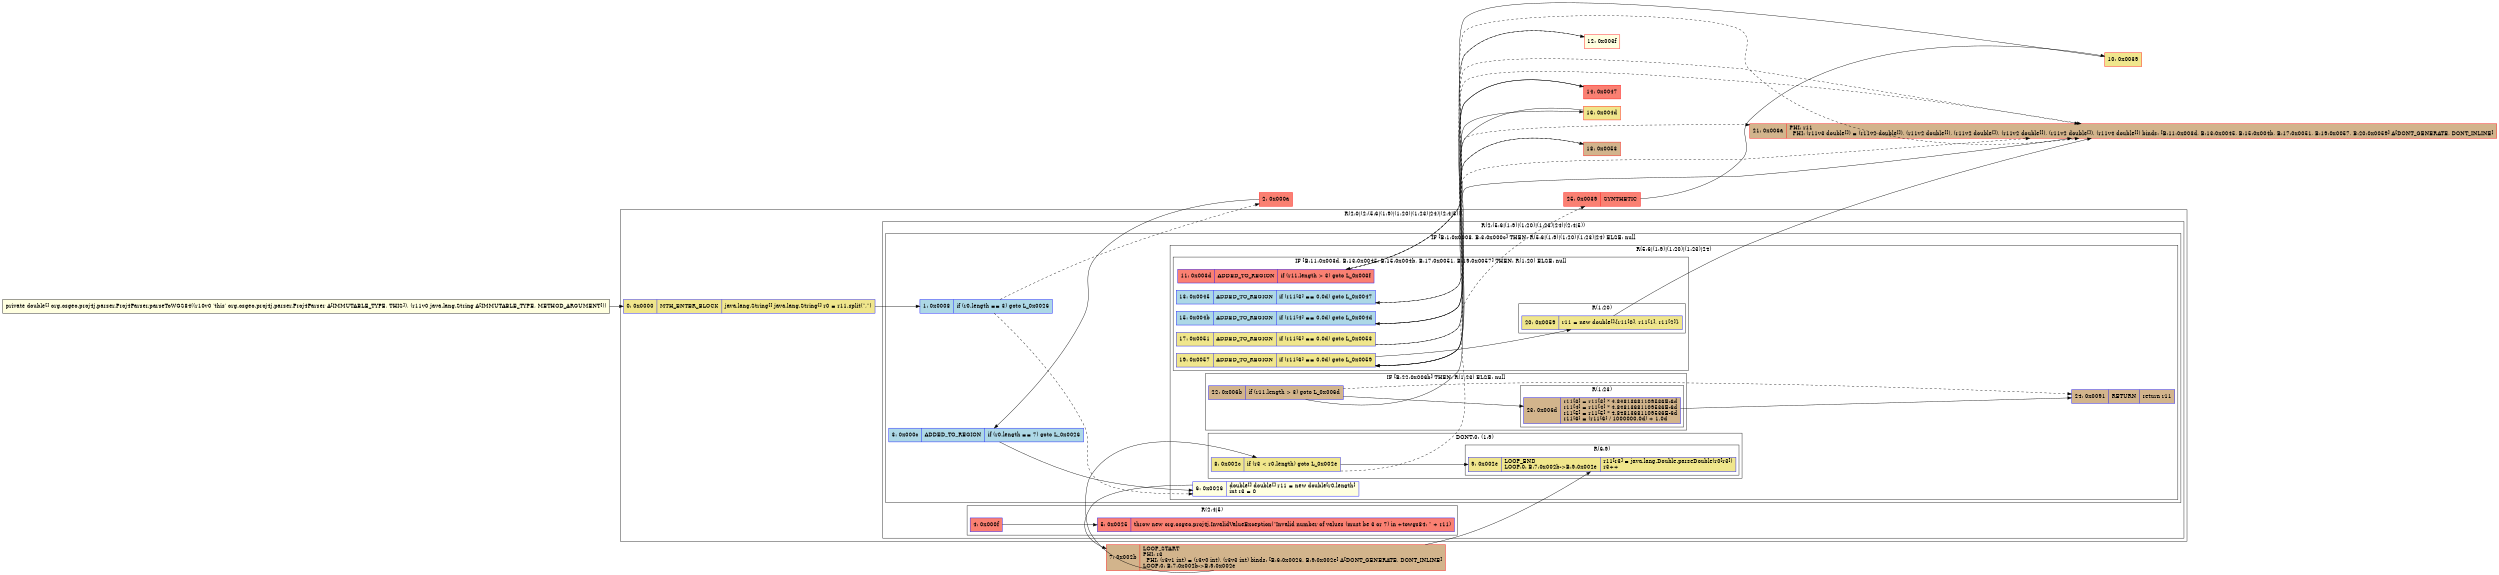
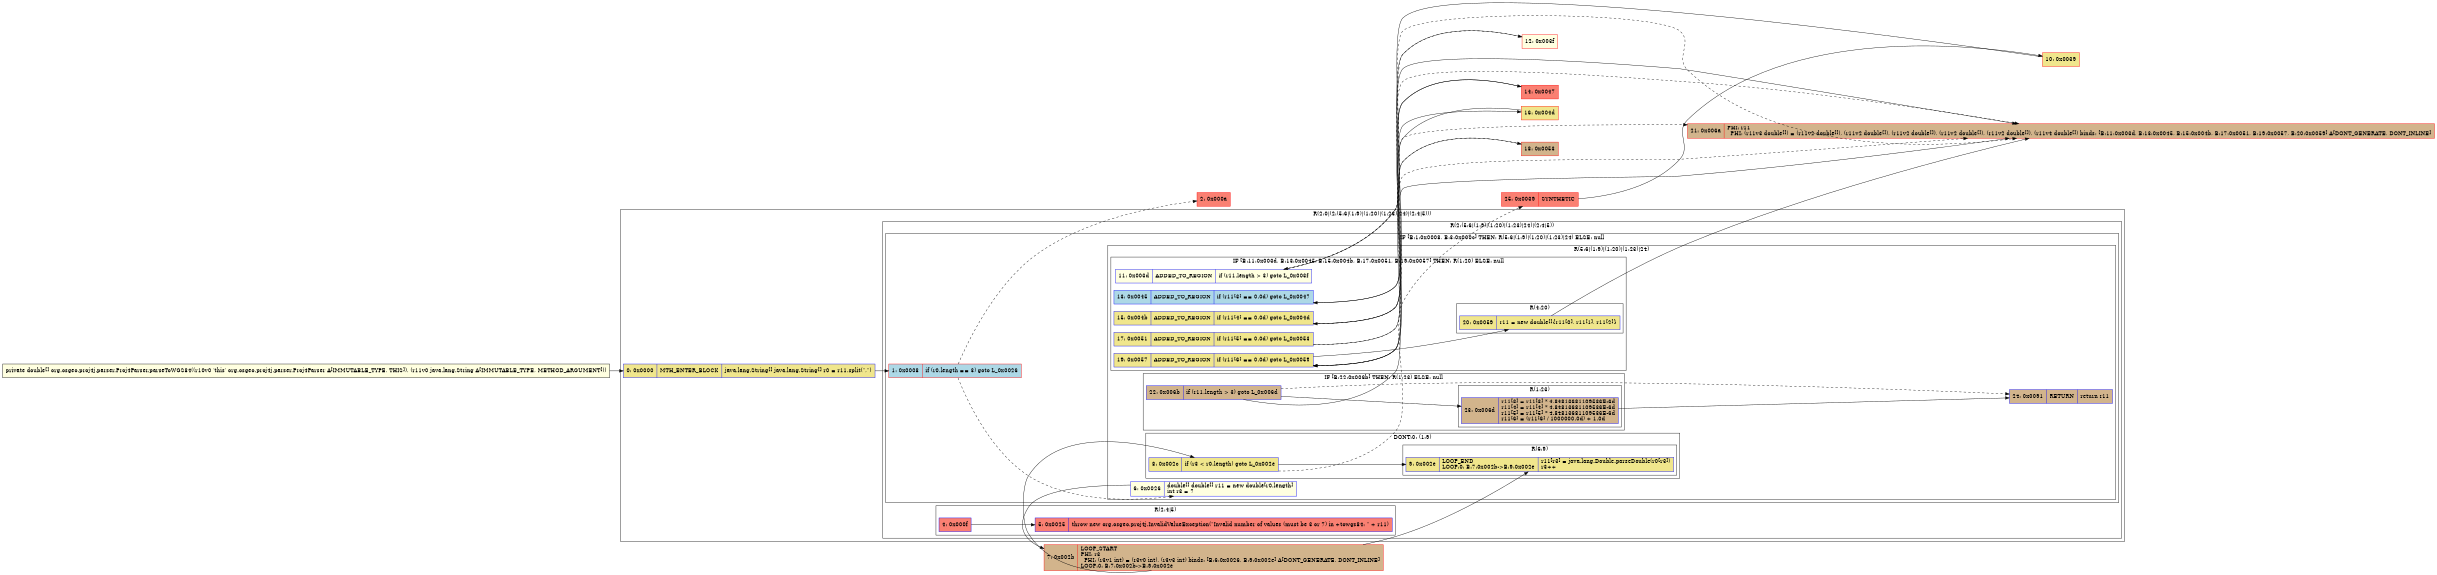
(1620, 61) -> (1557, 61)
(1276, 276) -> (1214, 276)
(986, 306) -> (955, 371)
(1602, 308) -> (1540, 308)
(1276, 318) -> (1214, 318)
(986, 435) -> none
(1243, 492) -> (1181, 492)
